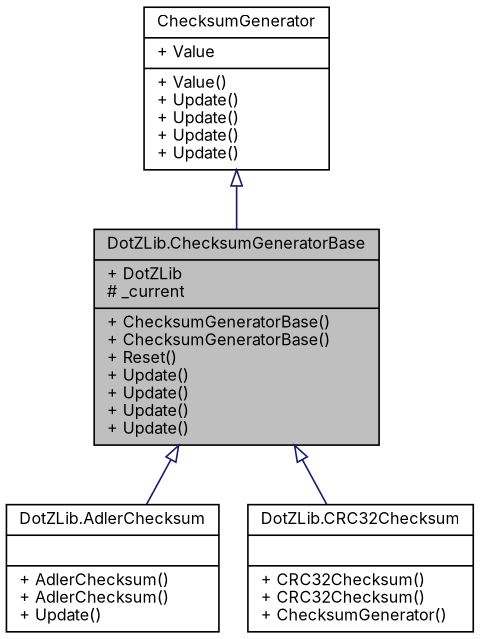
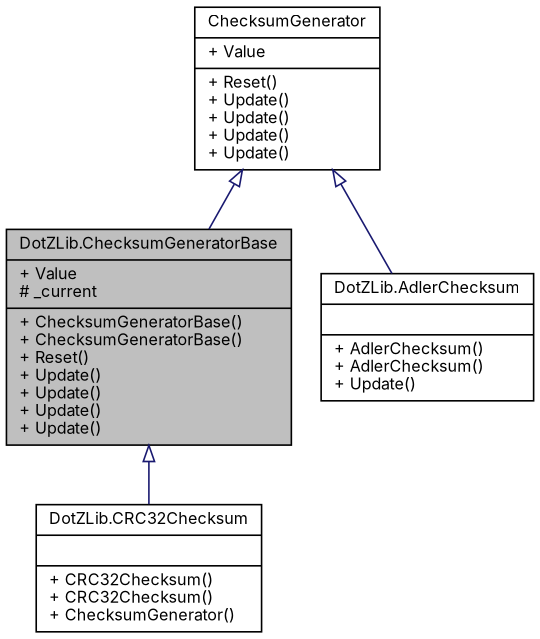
(192, 83) -> (243, 83)
(145, 274) -> (49, 274)
(159, 482) -> (366, 229)
